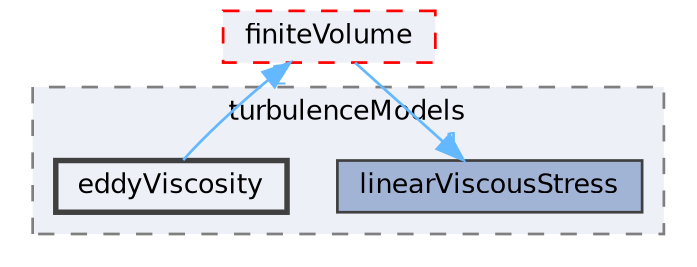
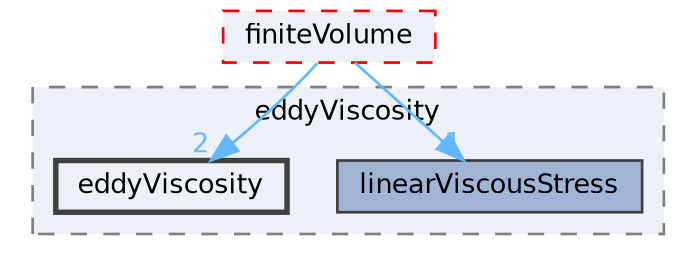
(348, 113) -> (348, 113)
(224, 119) -> (276, 105)
